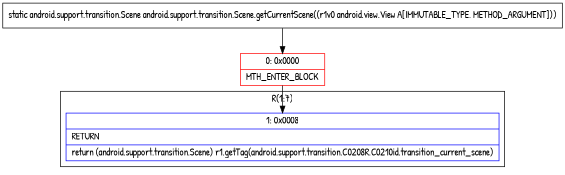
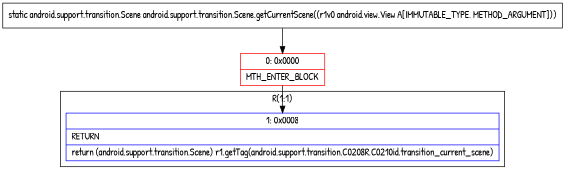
(283, 99) -> (283, 99)
